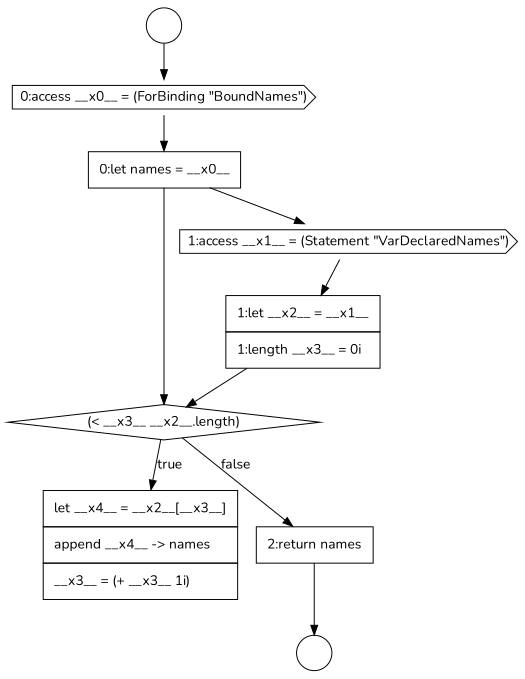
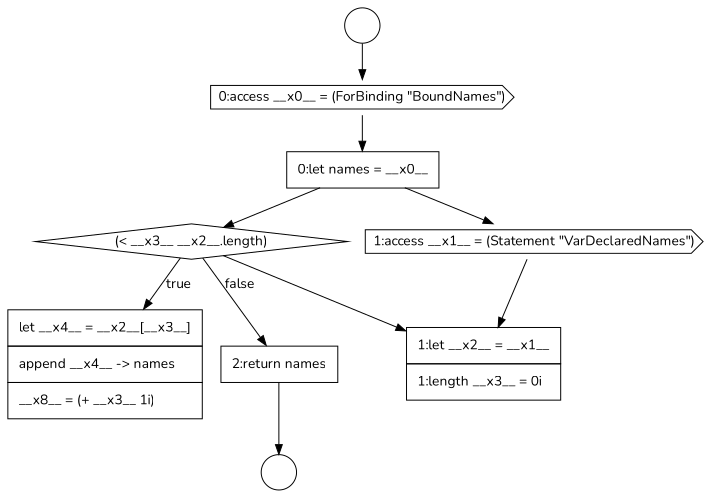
(221, 385) -> (310, 291)
(122, 581) -> (87, 400)
